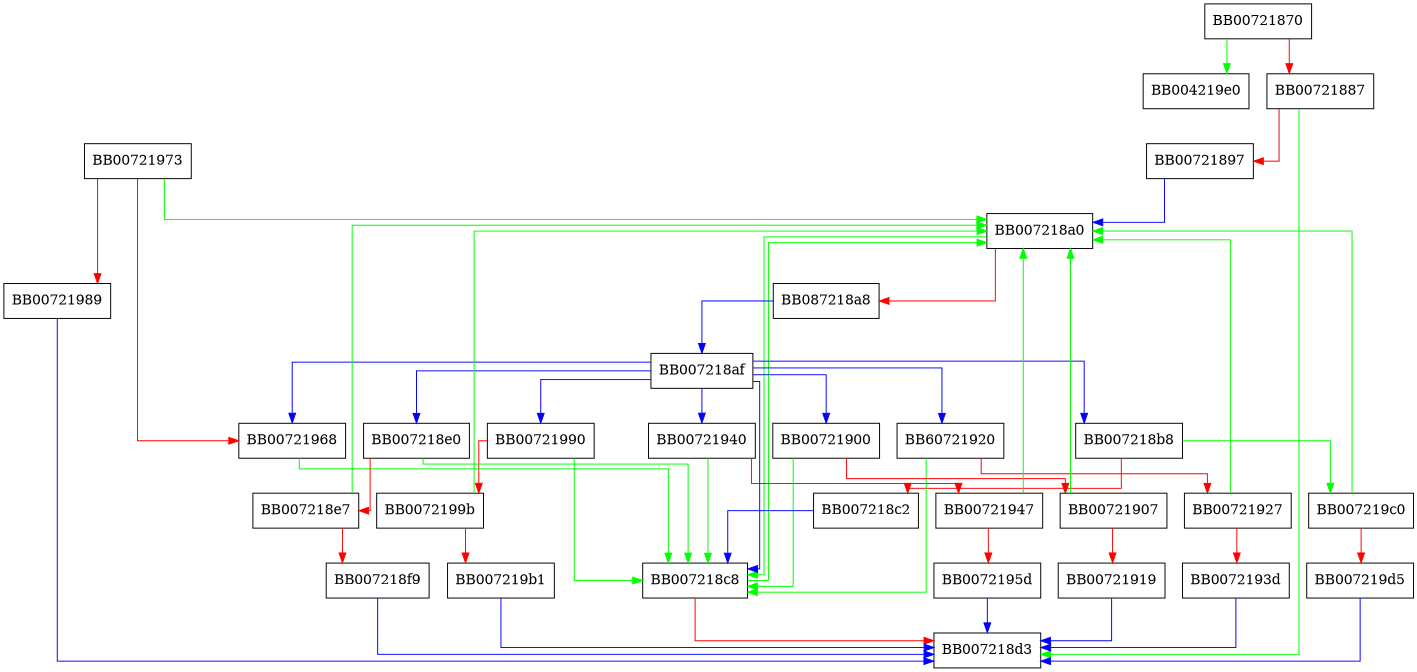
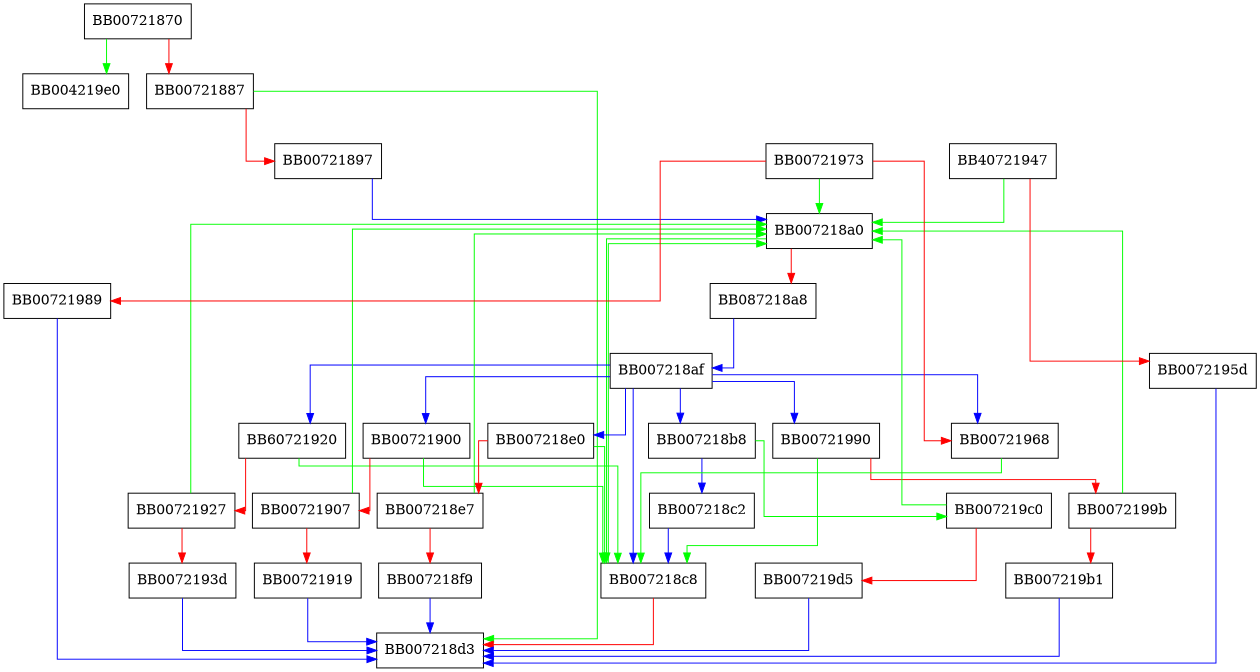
(702, 441) -> none
(1029, 488) -> (702, 466)
(989, 511) -> (1003, 161)
